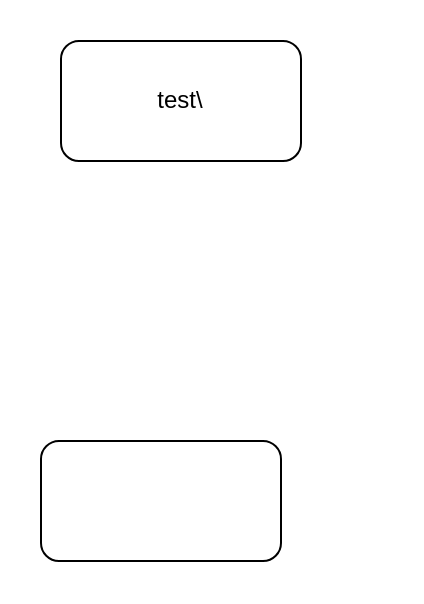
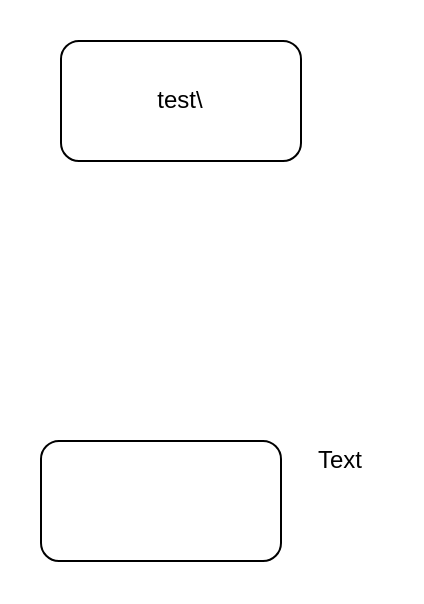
none -> (341, 461)
